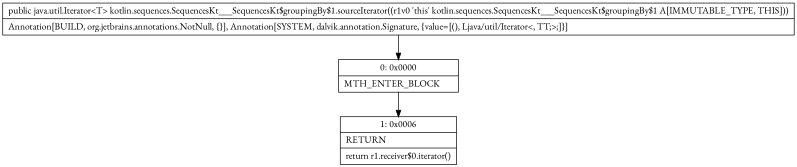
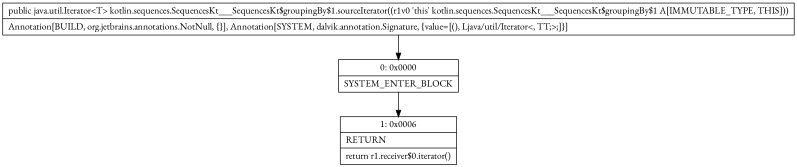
(392, 84) -> (398, 84)
